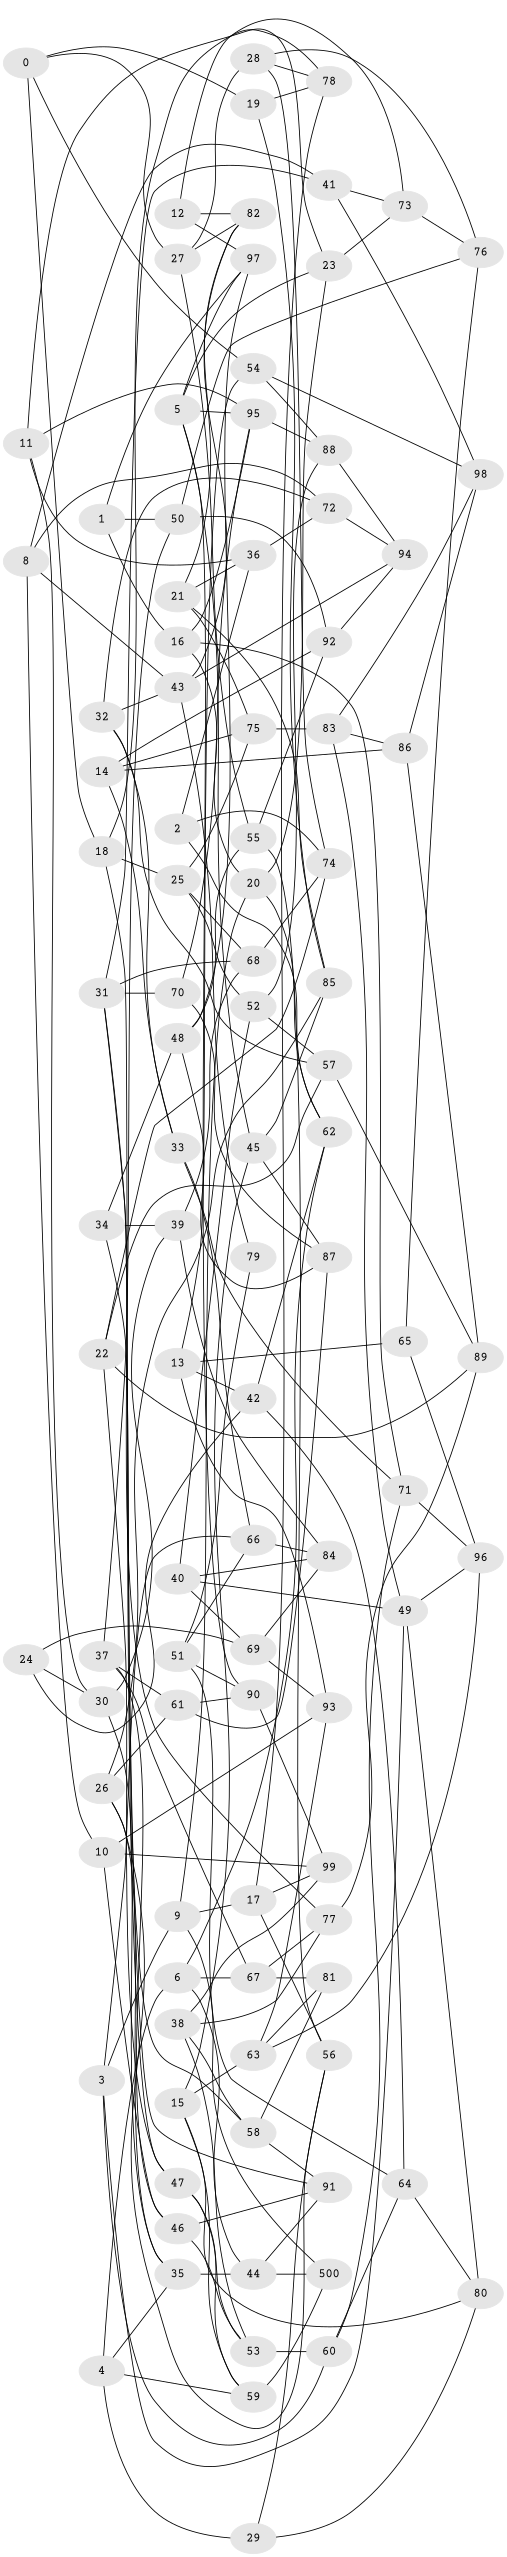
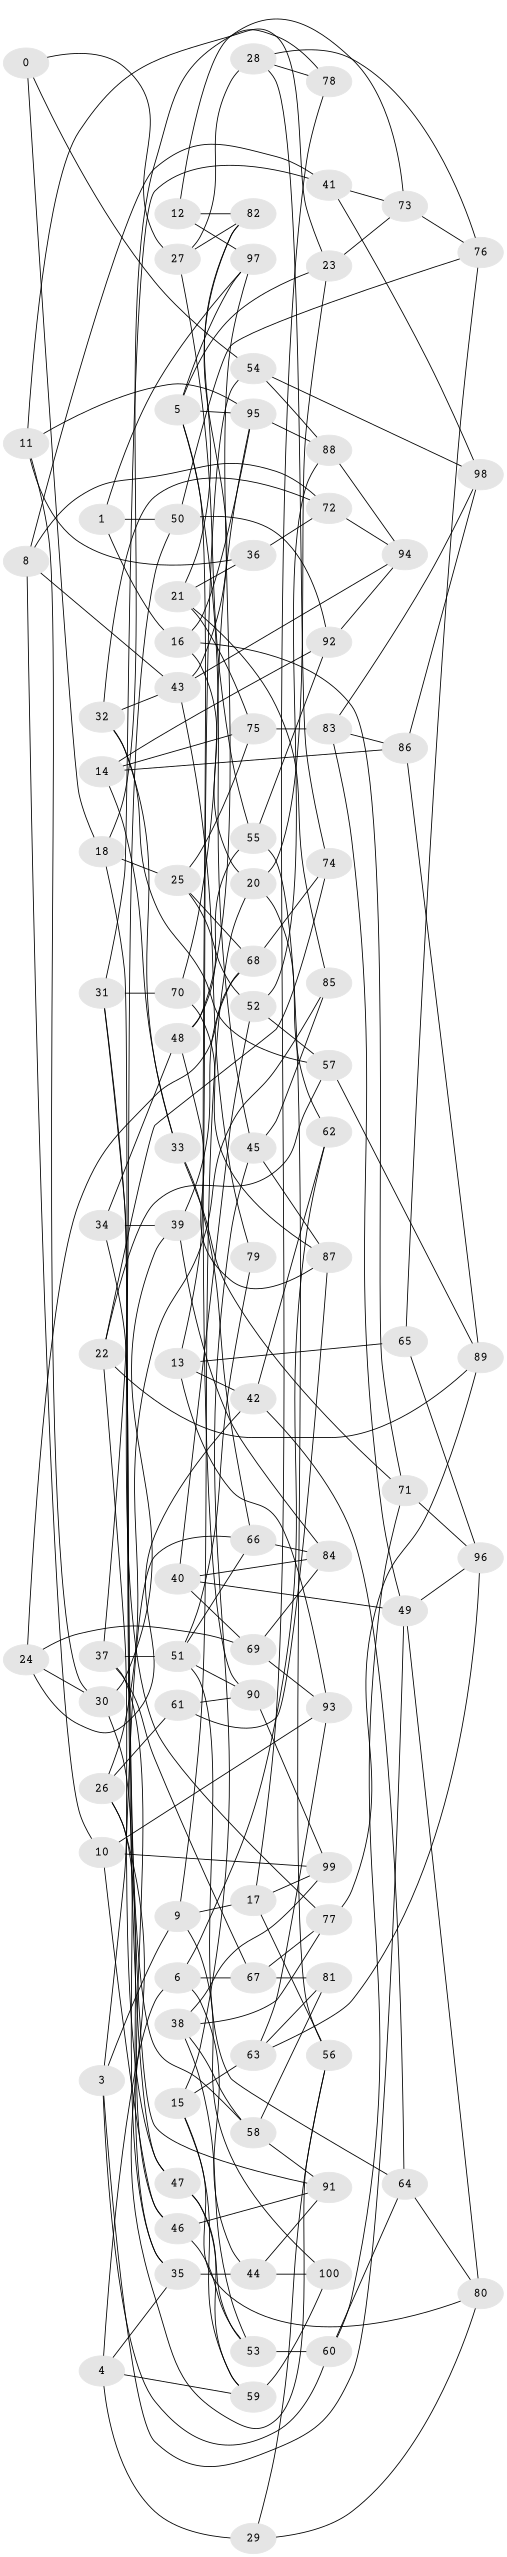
(253, 104) -> none
(178, 829) -> none
(174, 966) -> (61, 1280)
(140, 1681) -> (144, 1656)
(329, 2274) -> (329, 2274)
